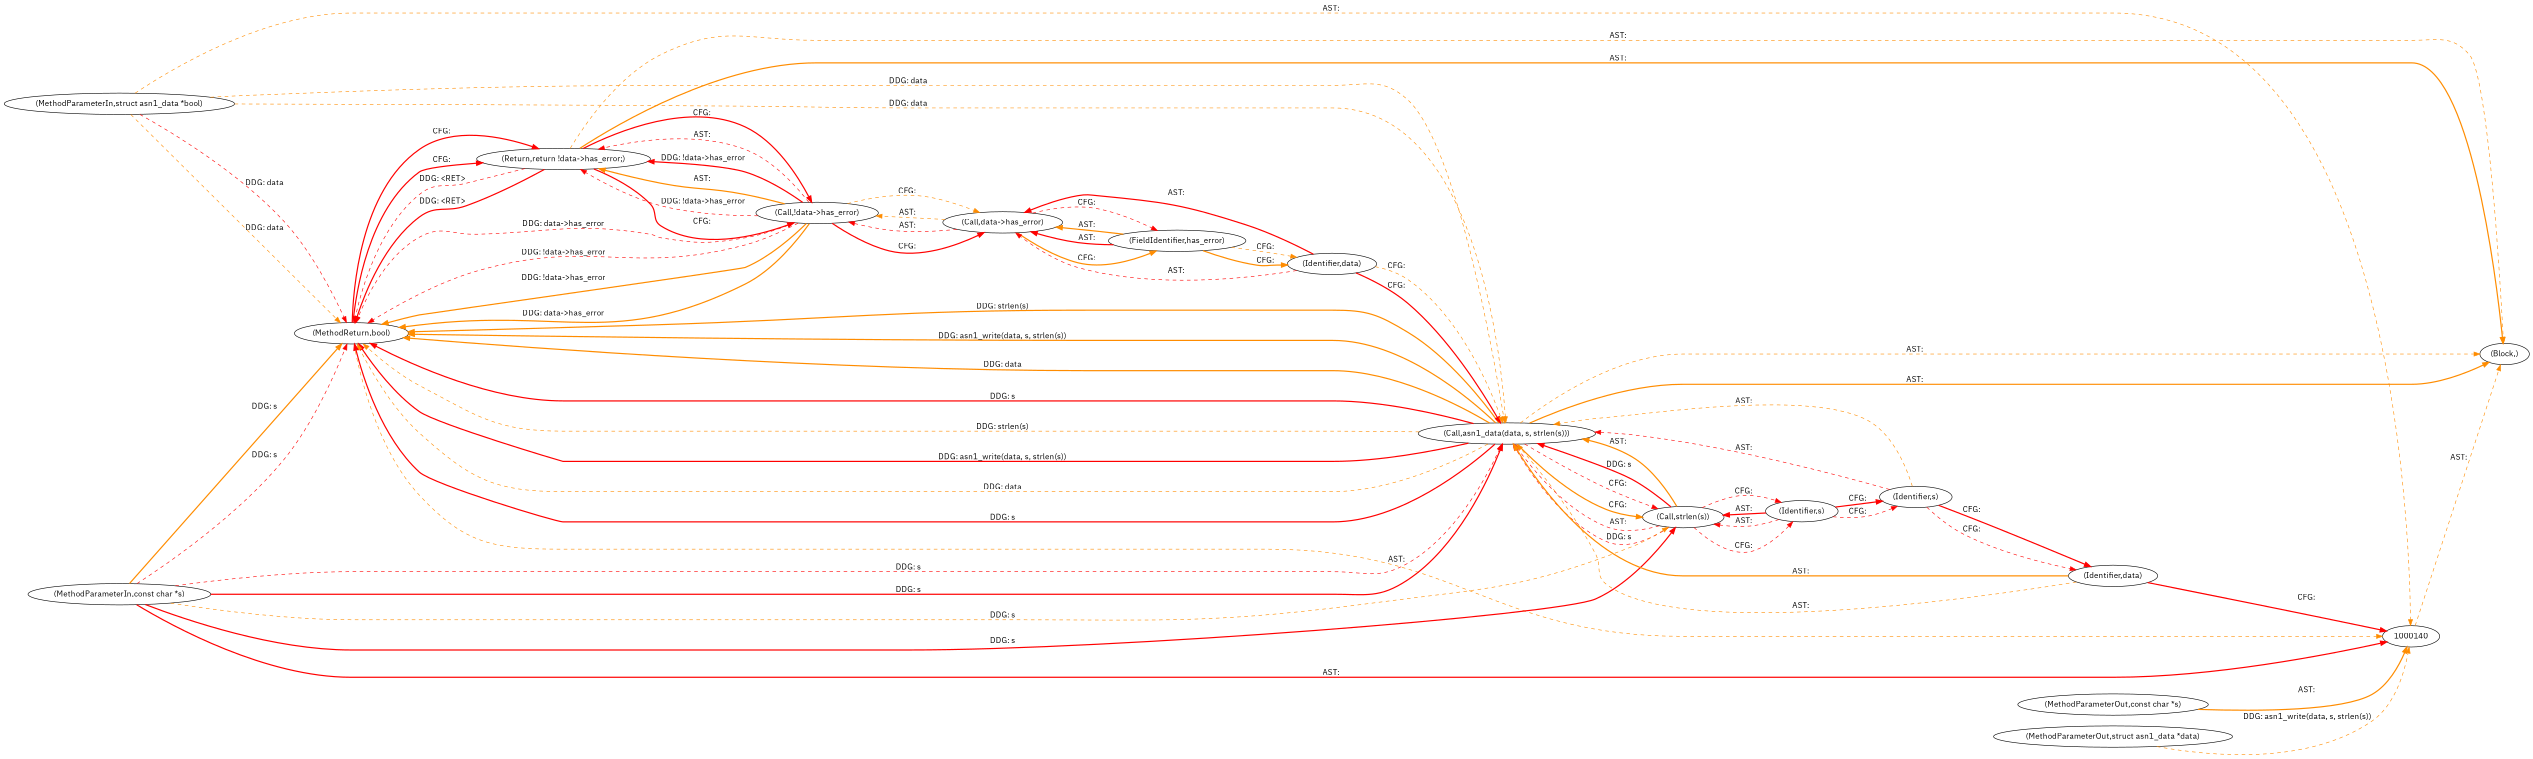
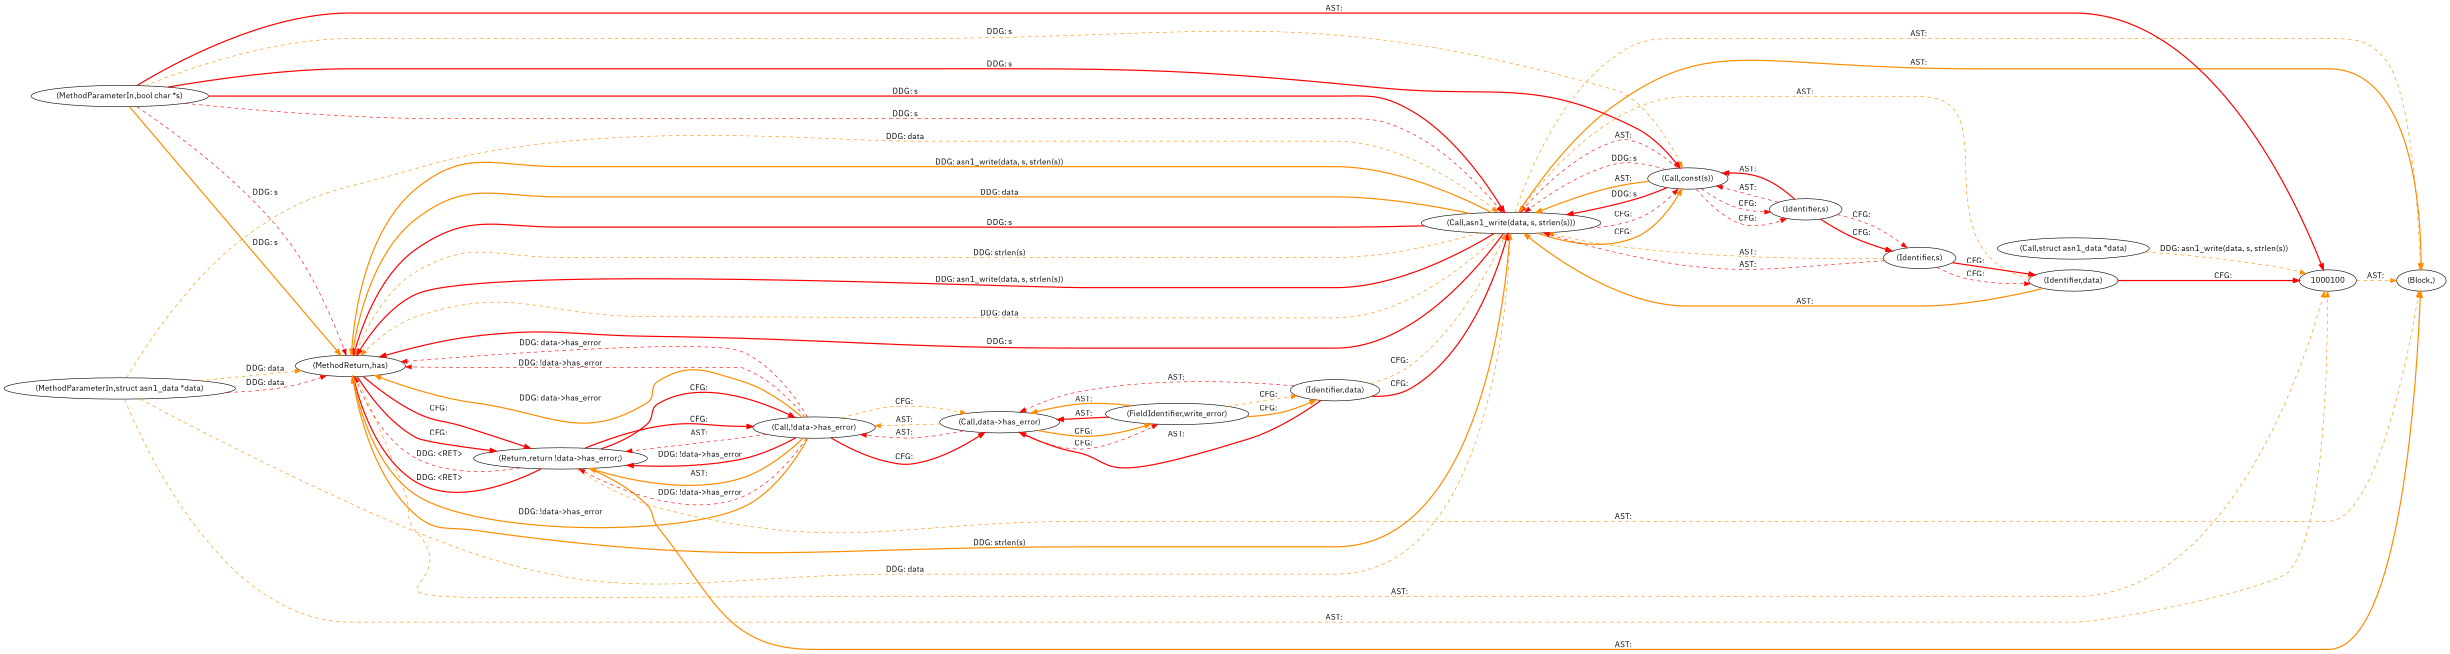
(119, 104) -> (120, 388)
(1177, 241) -> (1177, 414)
(352, 333) -> (350, 366)
(1507, 434) -> (1511, 223)
(1683, 517) -> (1688, 179)
(119, 594) -> (120, 96)
(2411, 636) -> (2328, 281)
(2113, 705) -> none
(2113, 737) -> (2073, 248)
